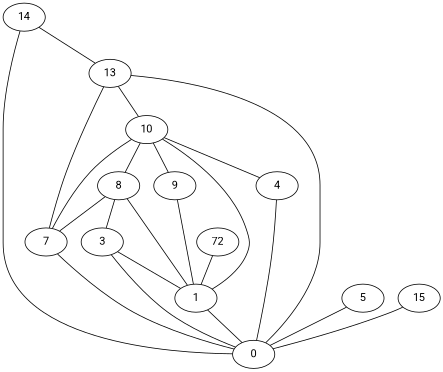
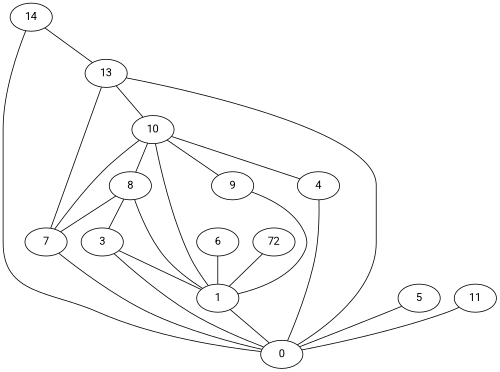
none -> (218, 242)
(419, 298) -> (475, 298)
